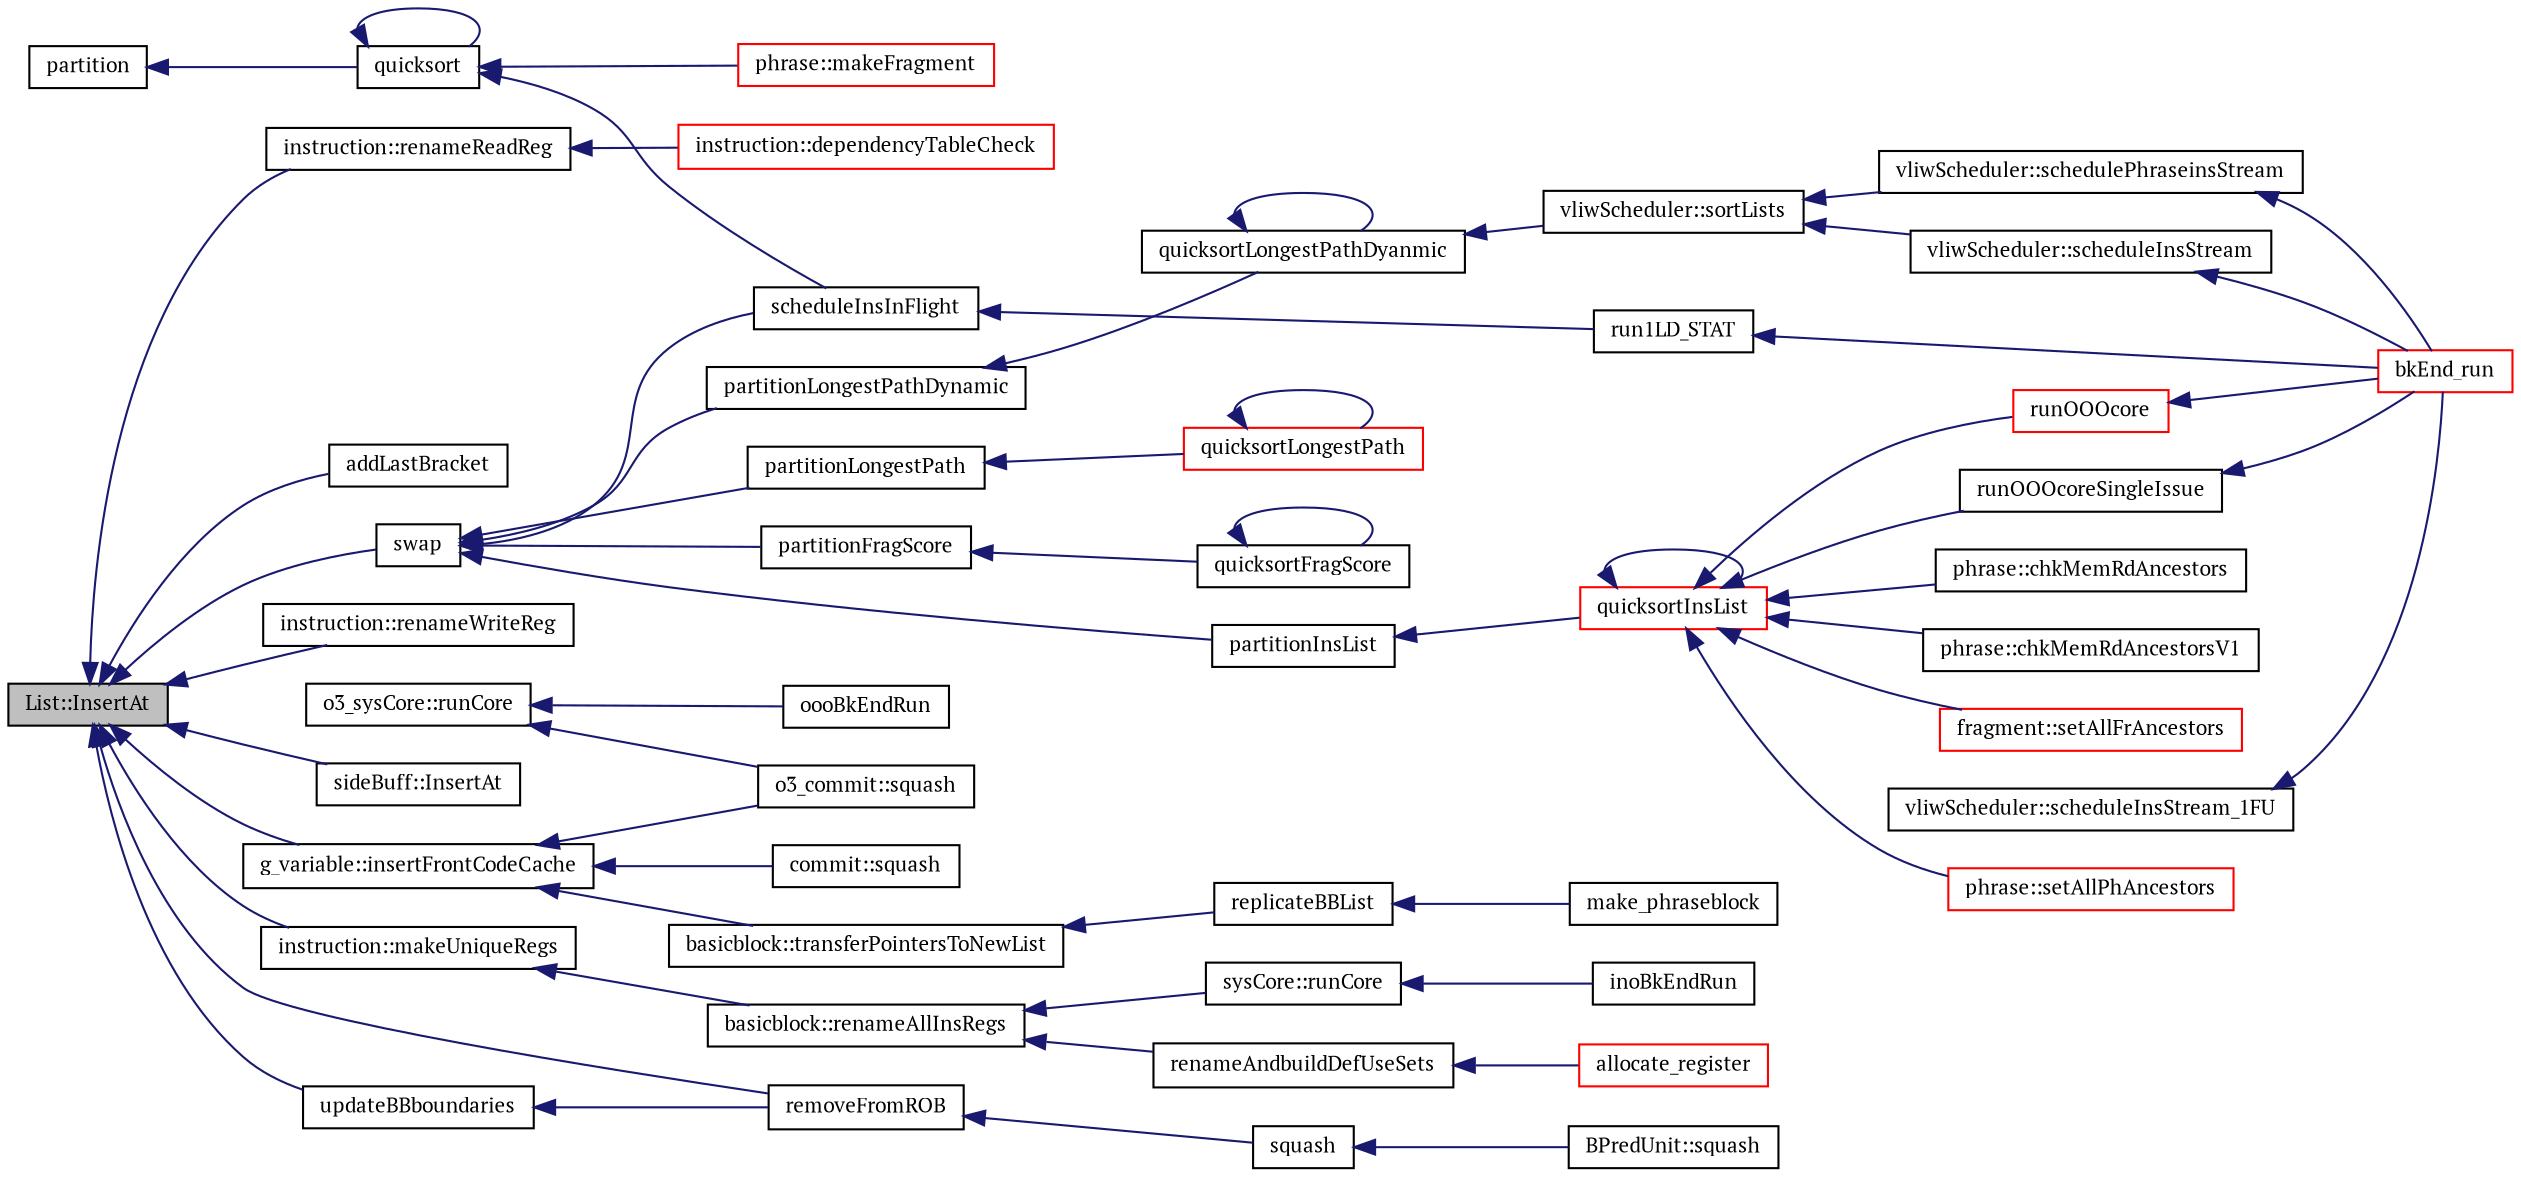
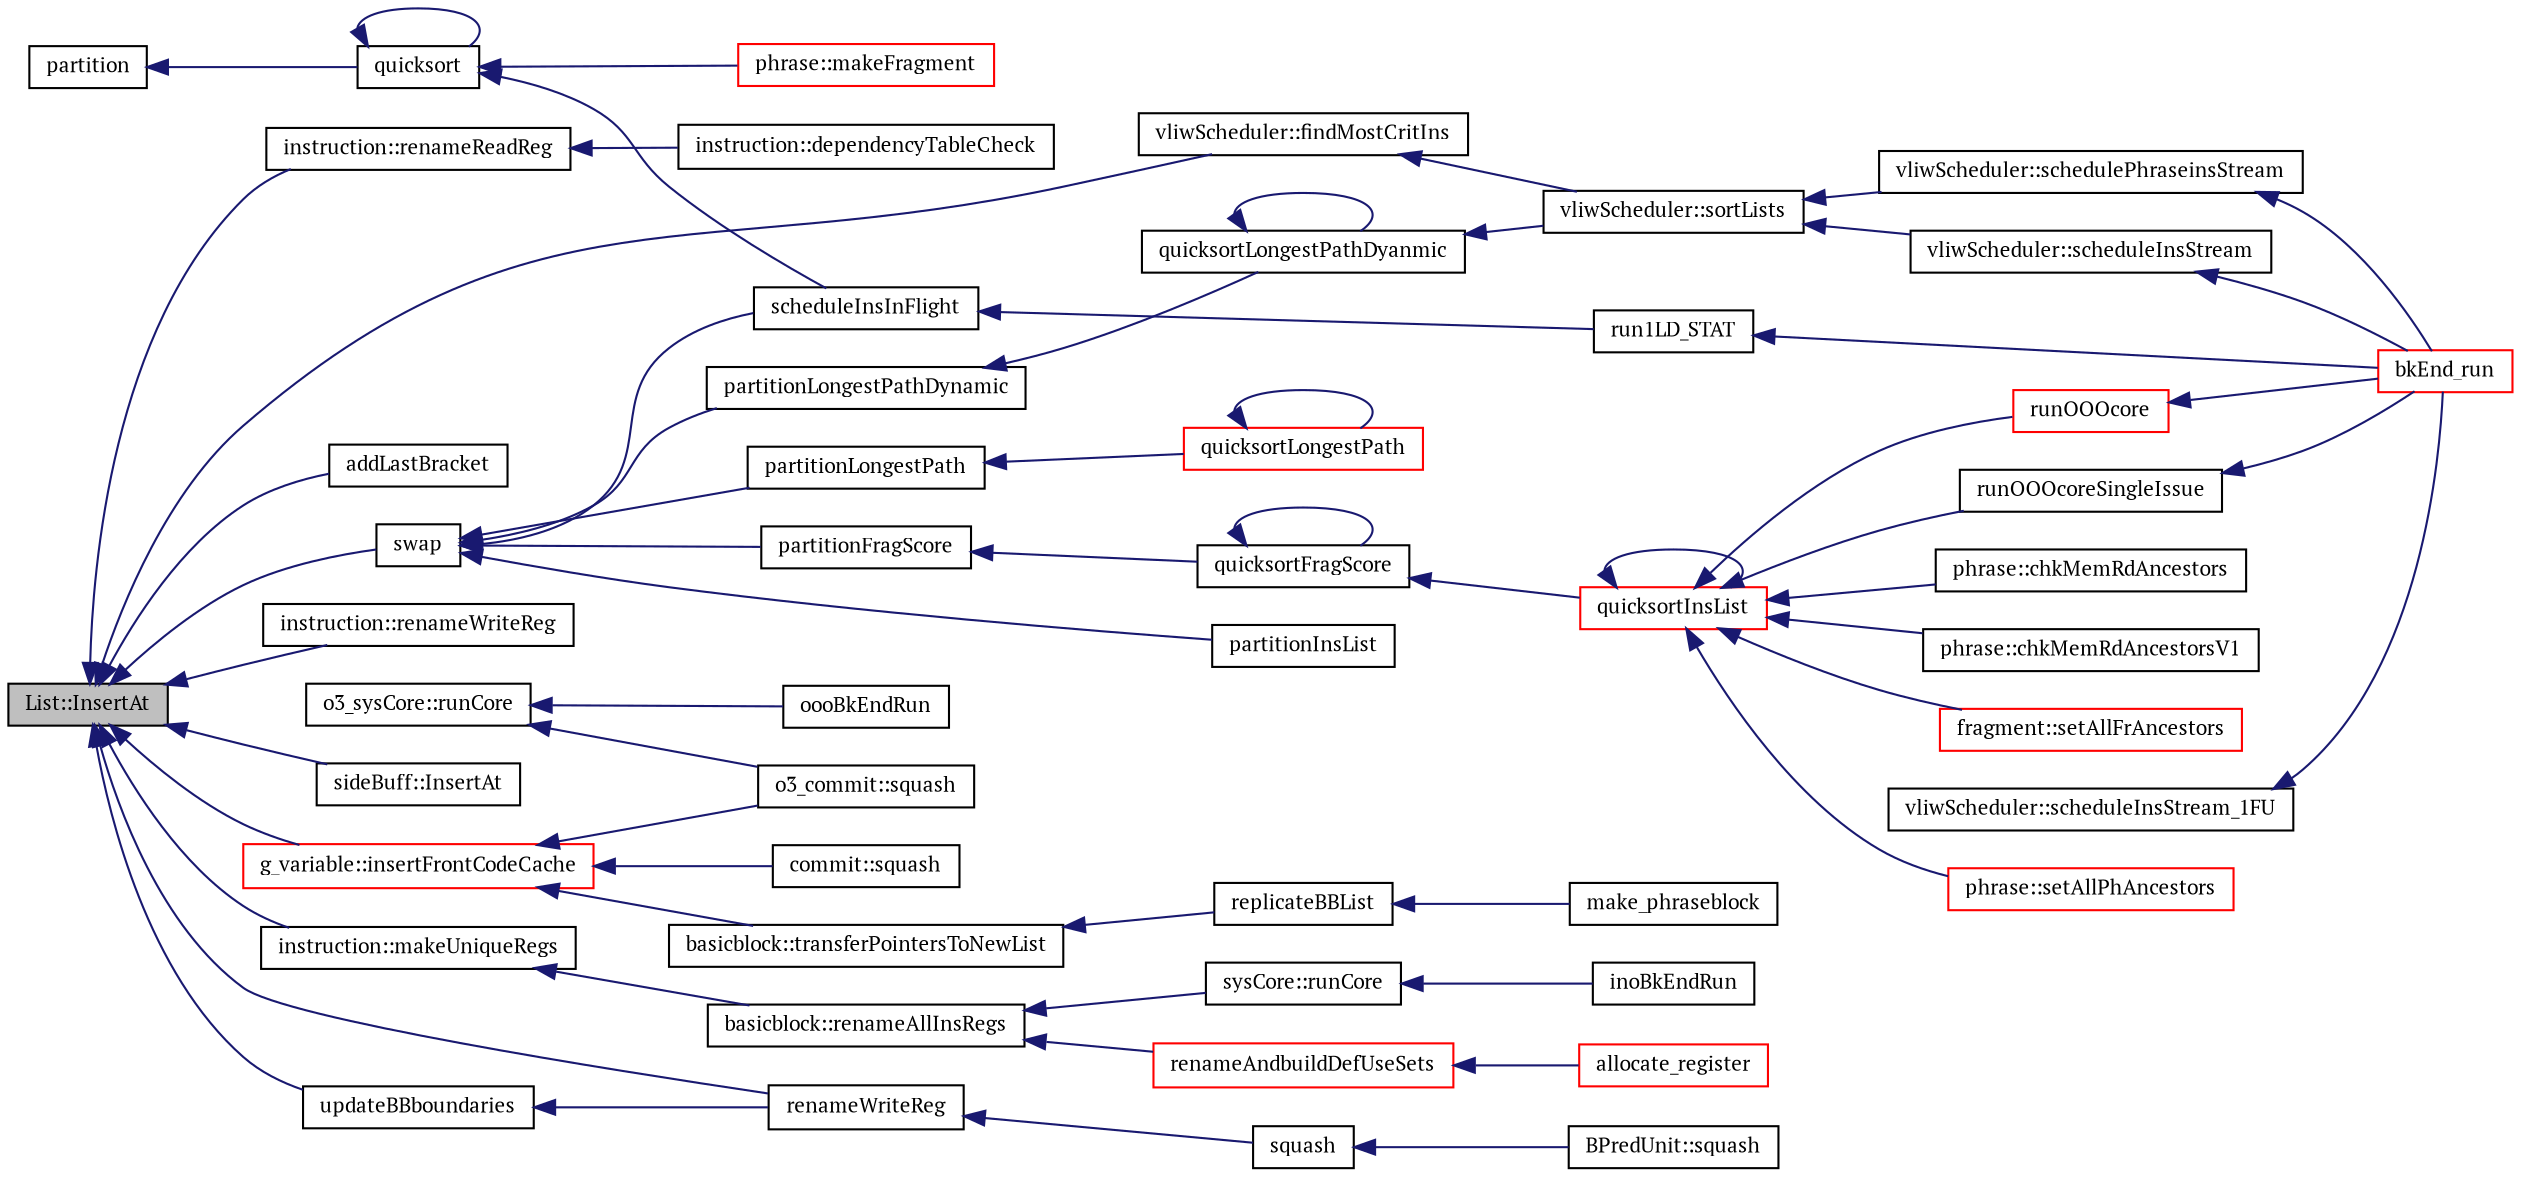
none -> (1303, 134)
(866, 147) -> (866, 147)
(1498, 626) -> (1505, 589)
(418, 866) -> (418, 866)
(1303, 1065) -> (1303, 1065)
(866, 1107) -> (866, 1107)
